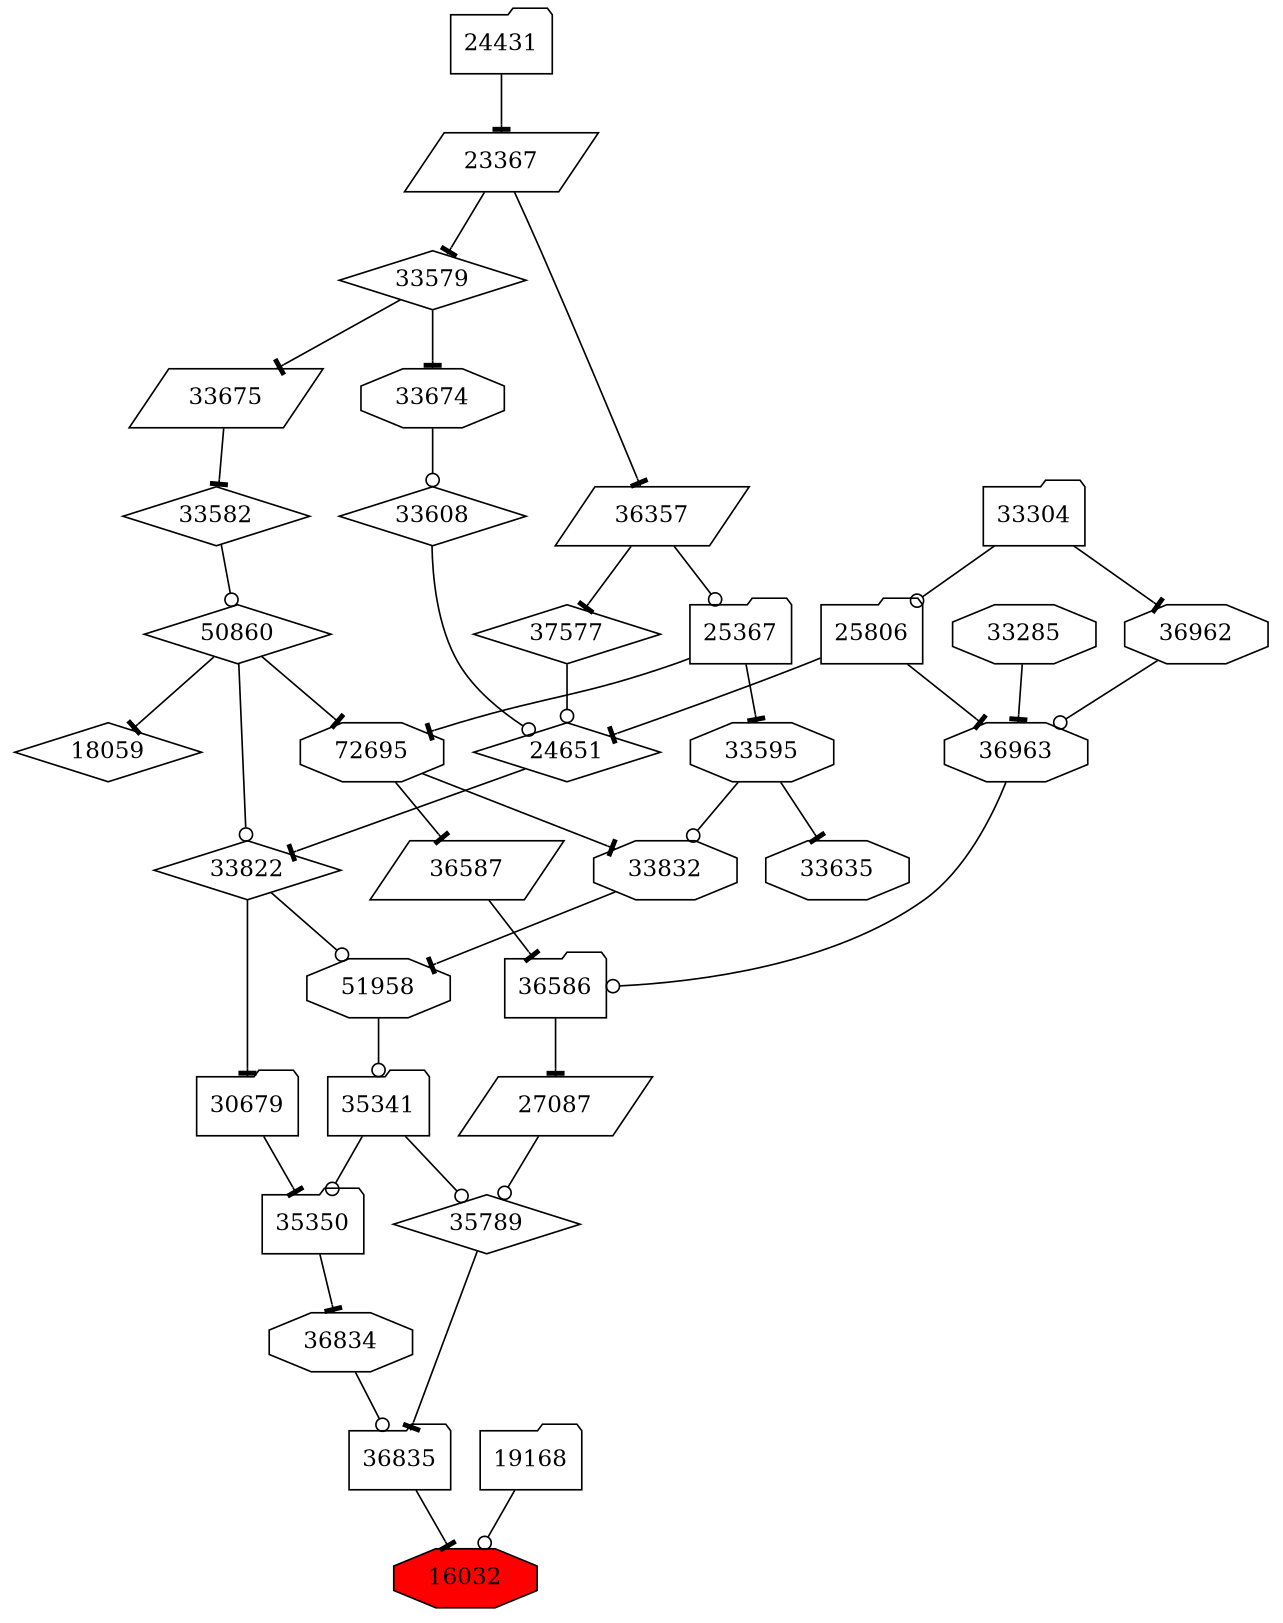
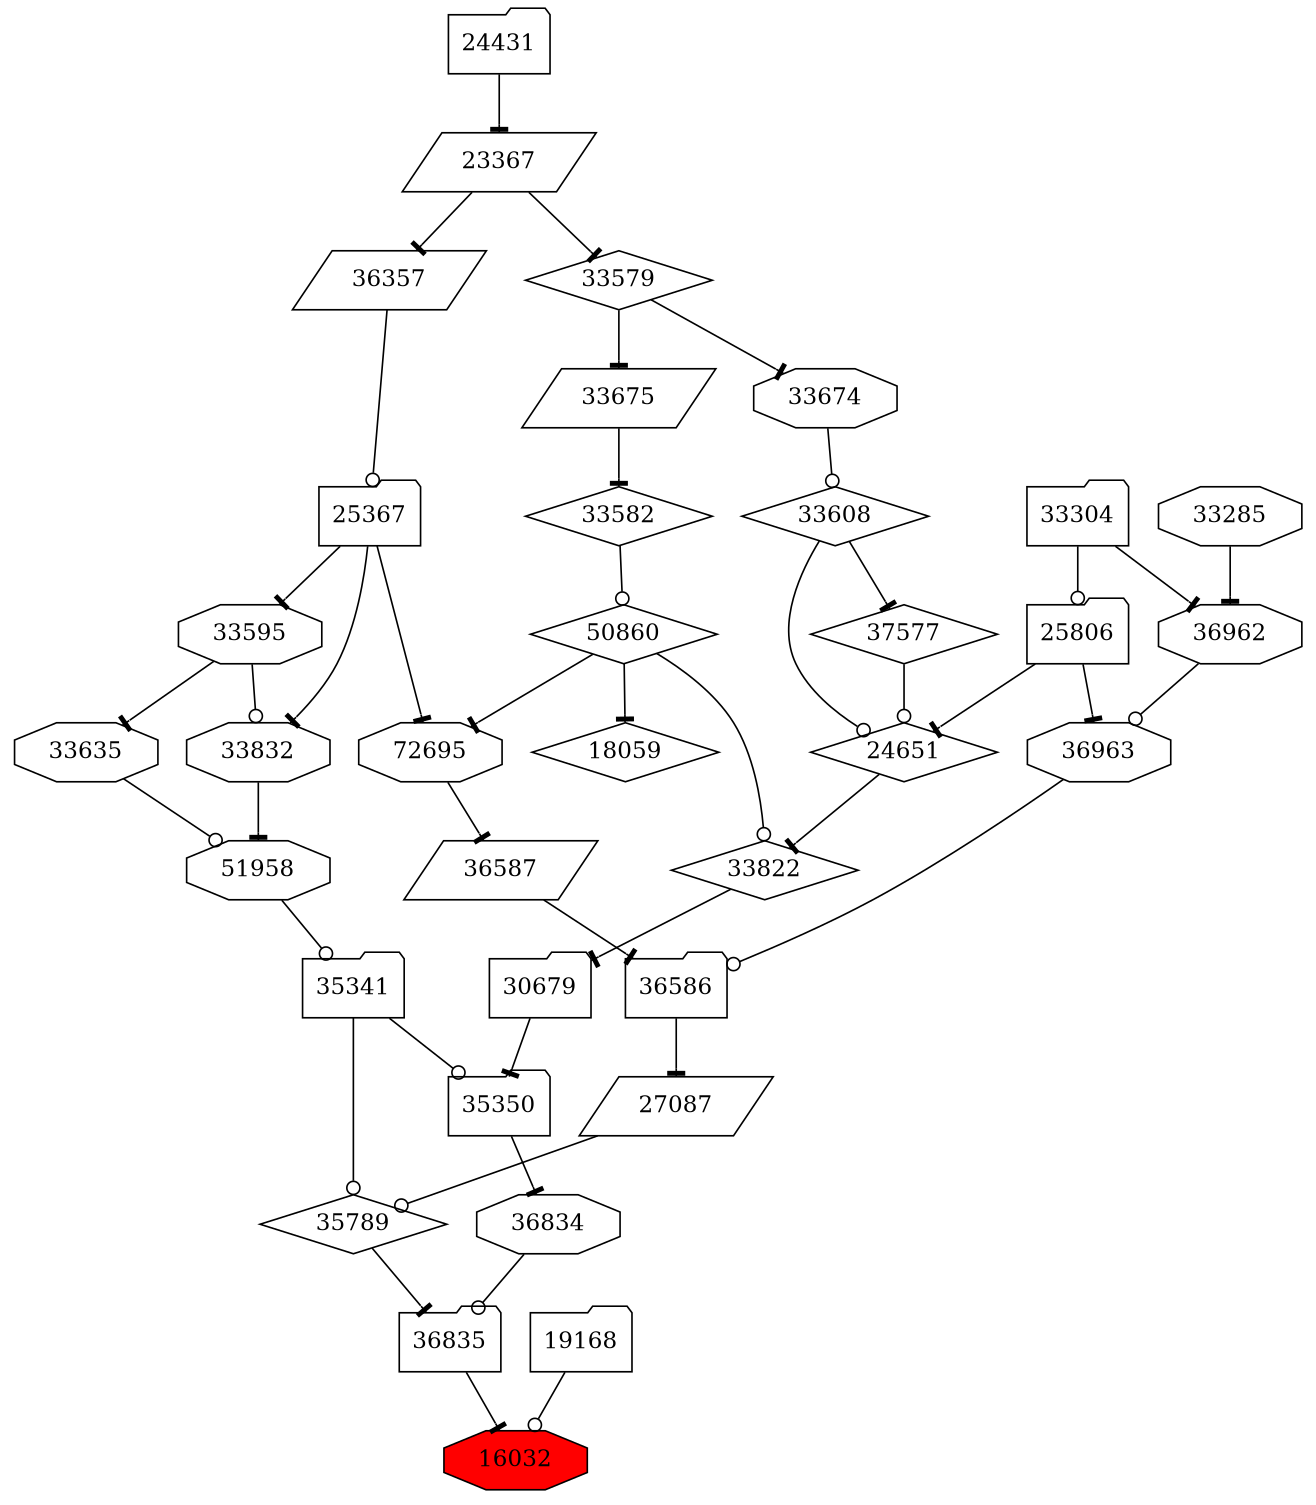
(610, 575) -> (867, 572)
(1020, 689) -> (1230, 571)
(515, 810) -> (348, 638)
(304, 921) -> (167, 808)
